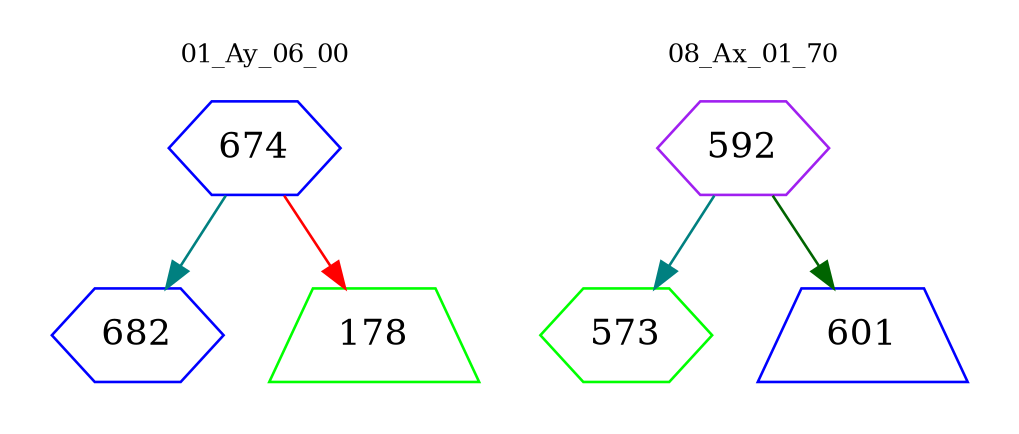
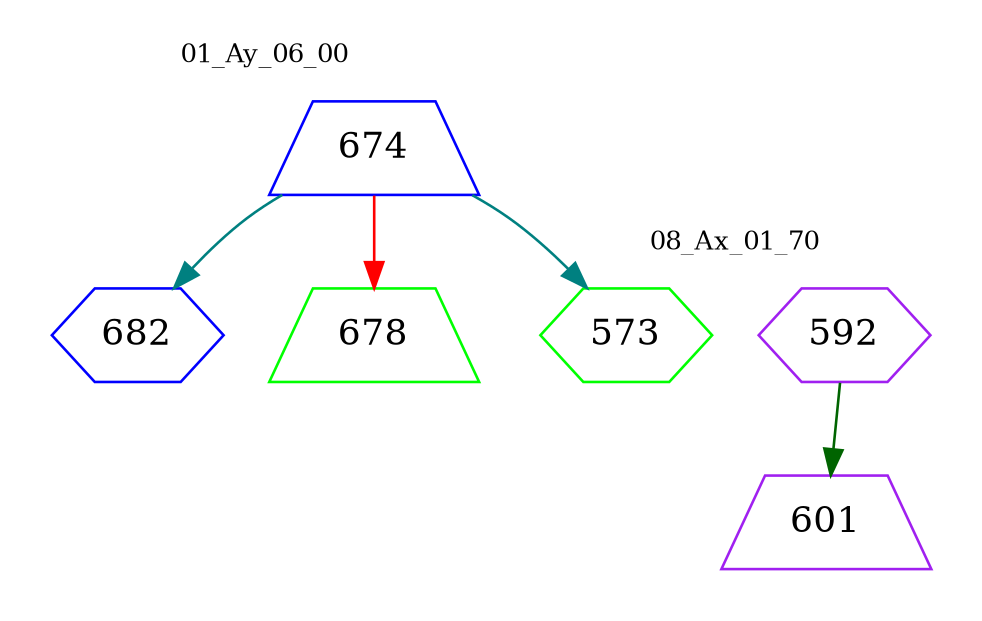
(255, 148) -> (374, 148)
(692, 231) -> (537, 240)
(374, 335) -> (374, 335)
(863, 335) -> (826, 522)
